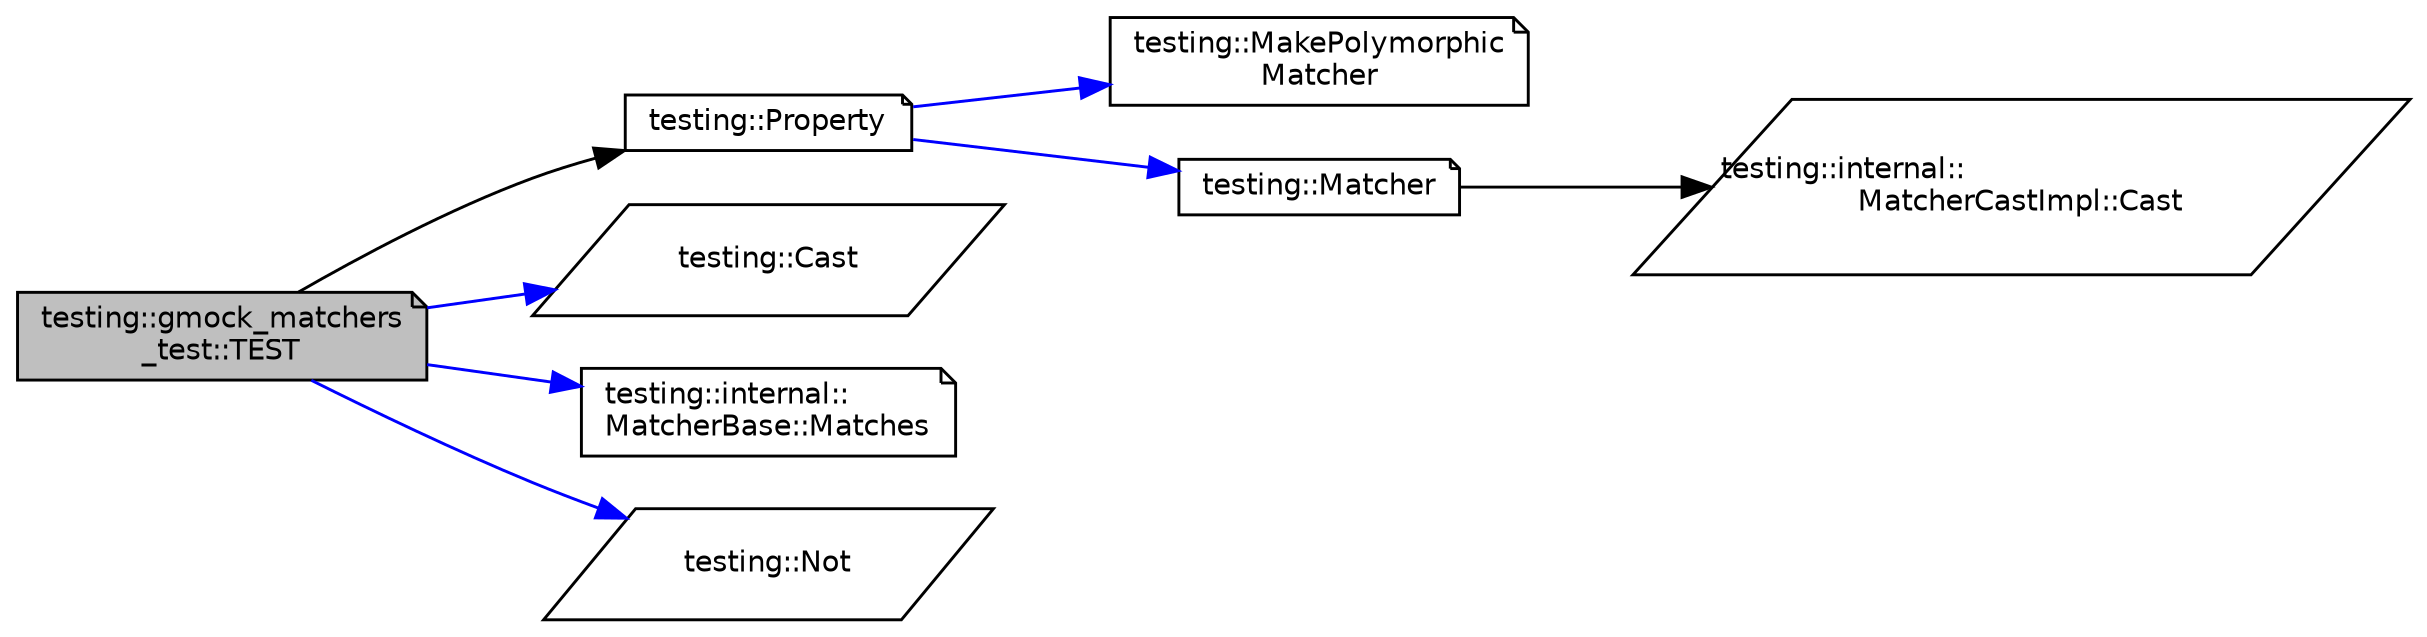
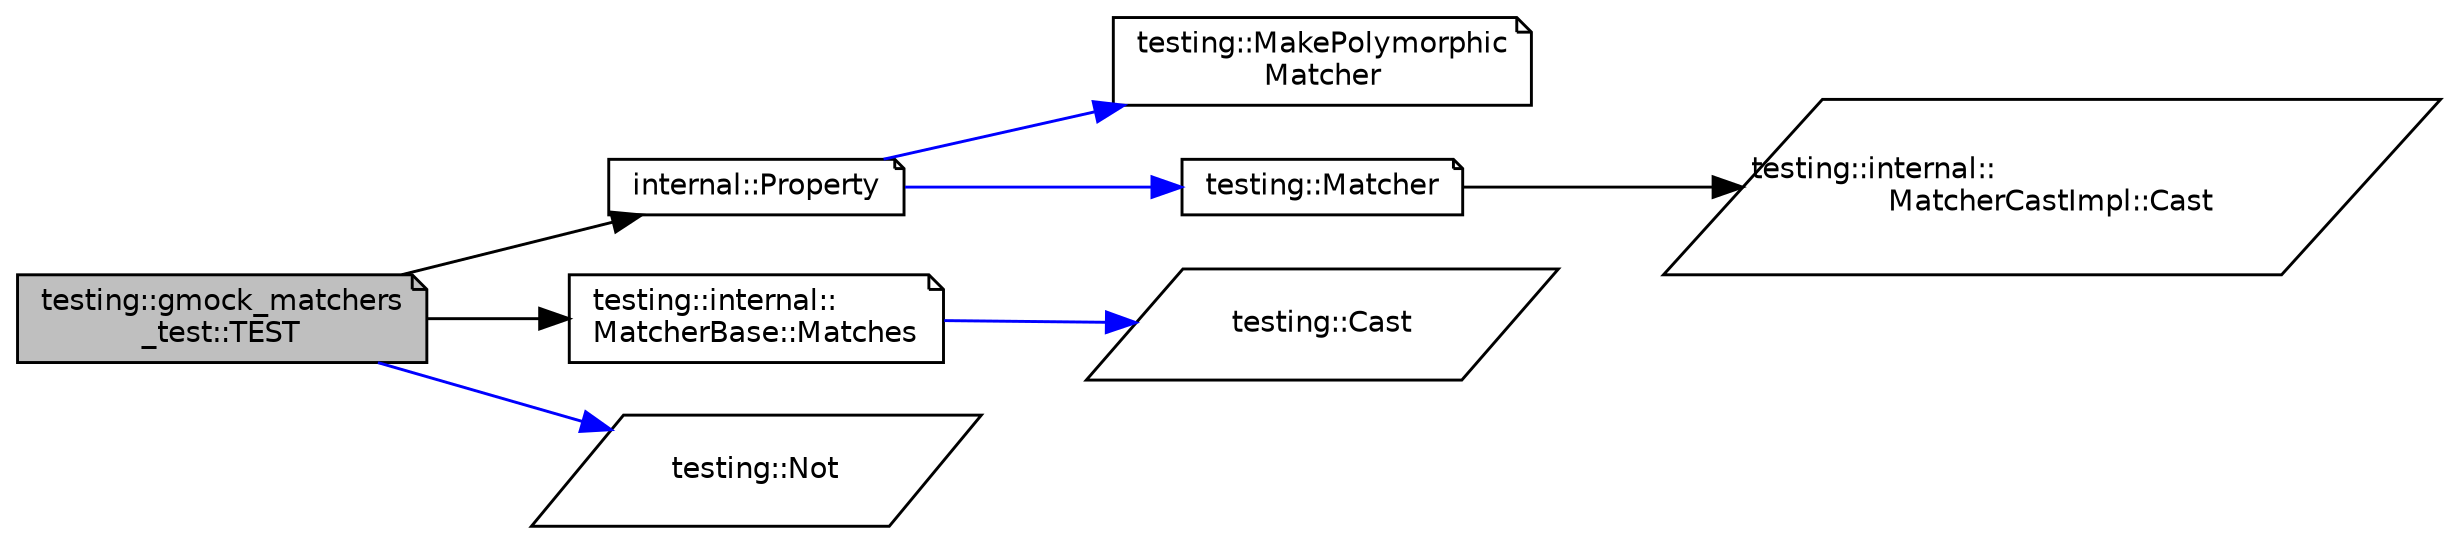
(769, 123) -> (756, 187)
(476, 301) -> (1025, 321)
(489, 373) -> (483, 319)
